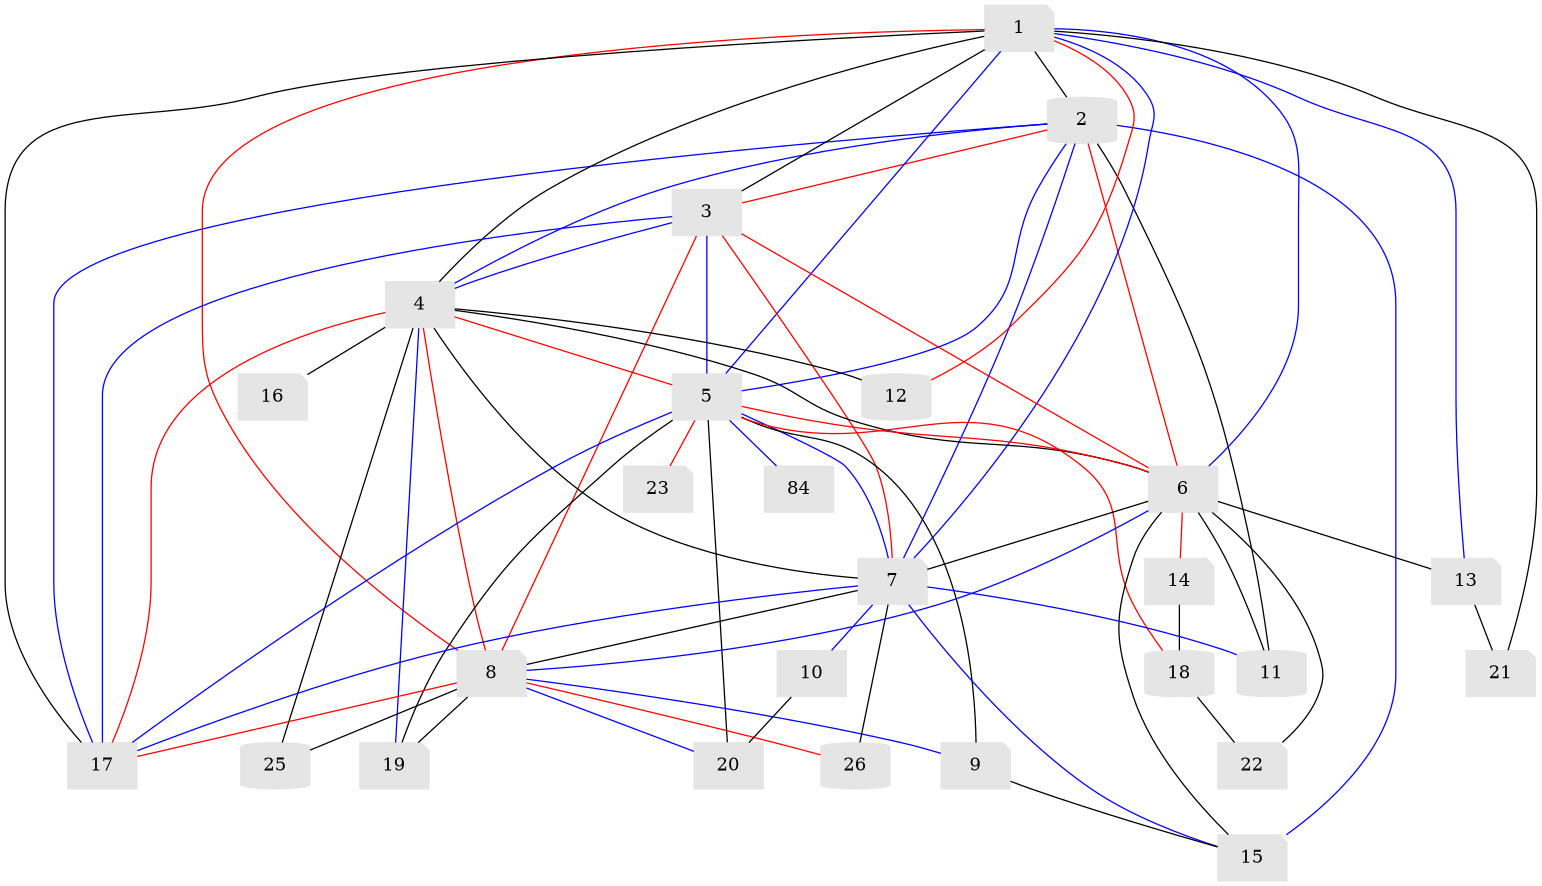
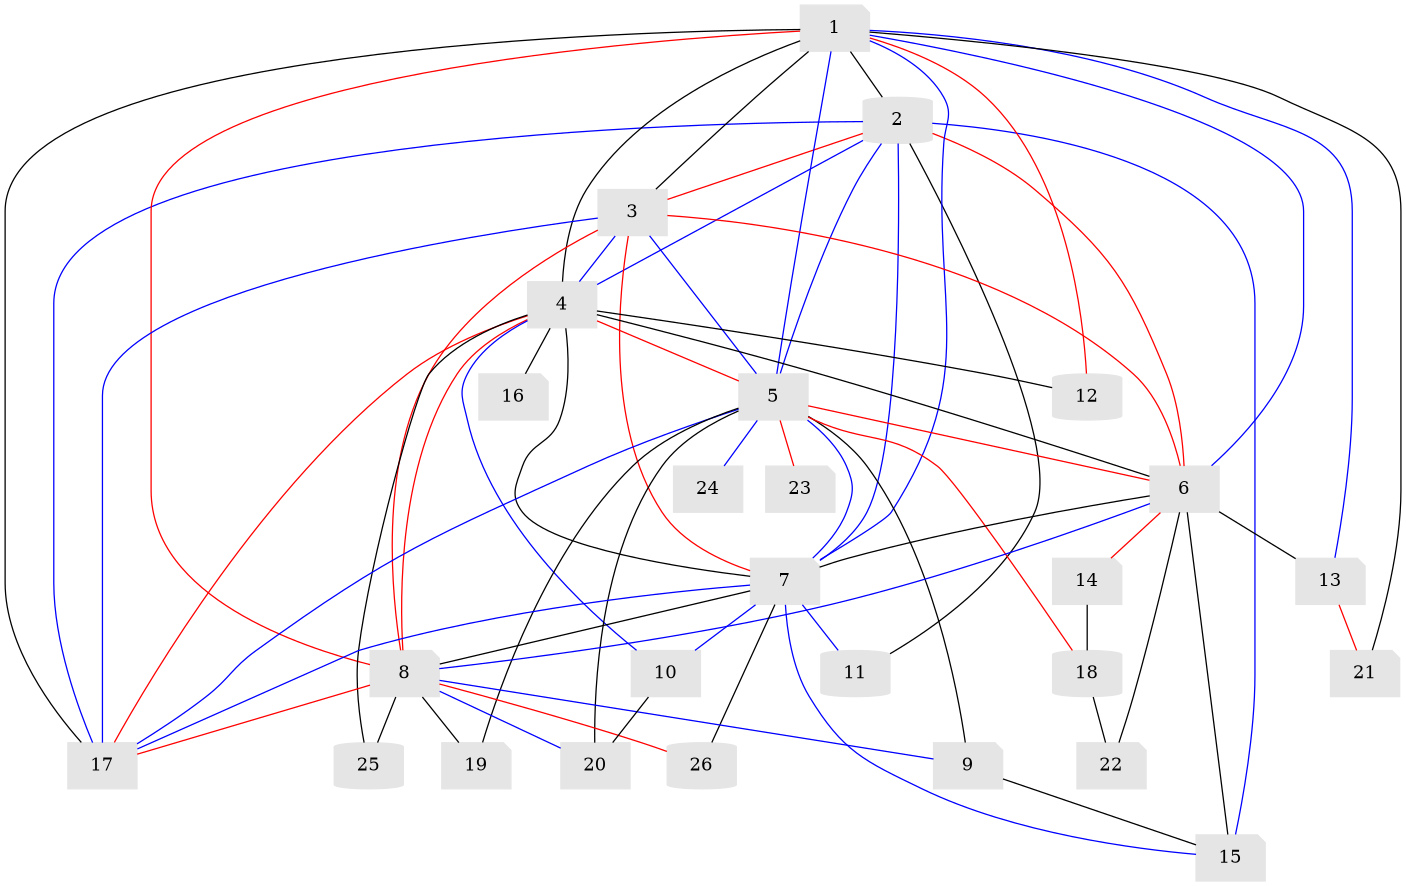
(799, 489) -> (708, 489)
(407, 535) -> (497, 495)
(1236, 579) -> none
(1484, 628) -> (1348, 628)
